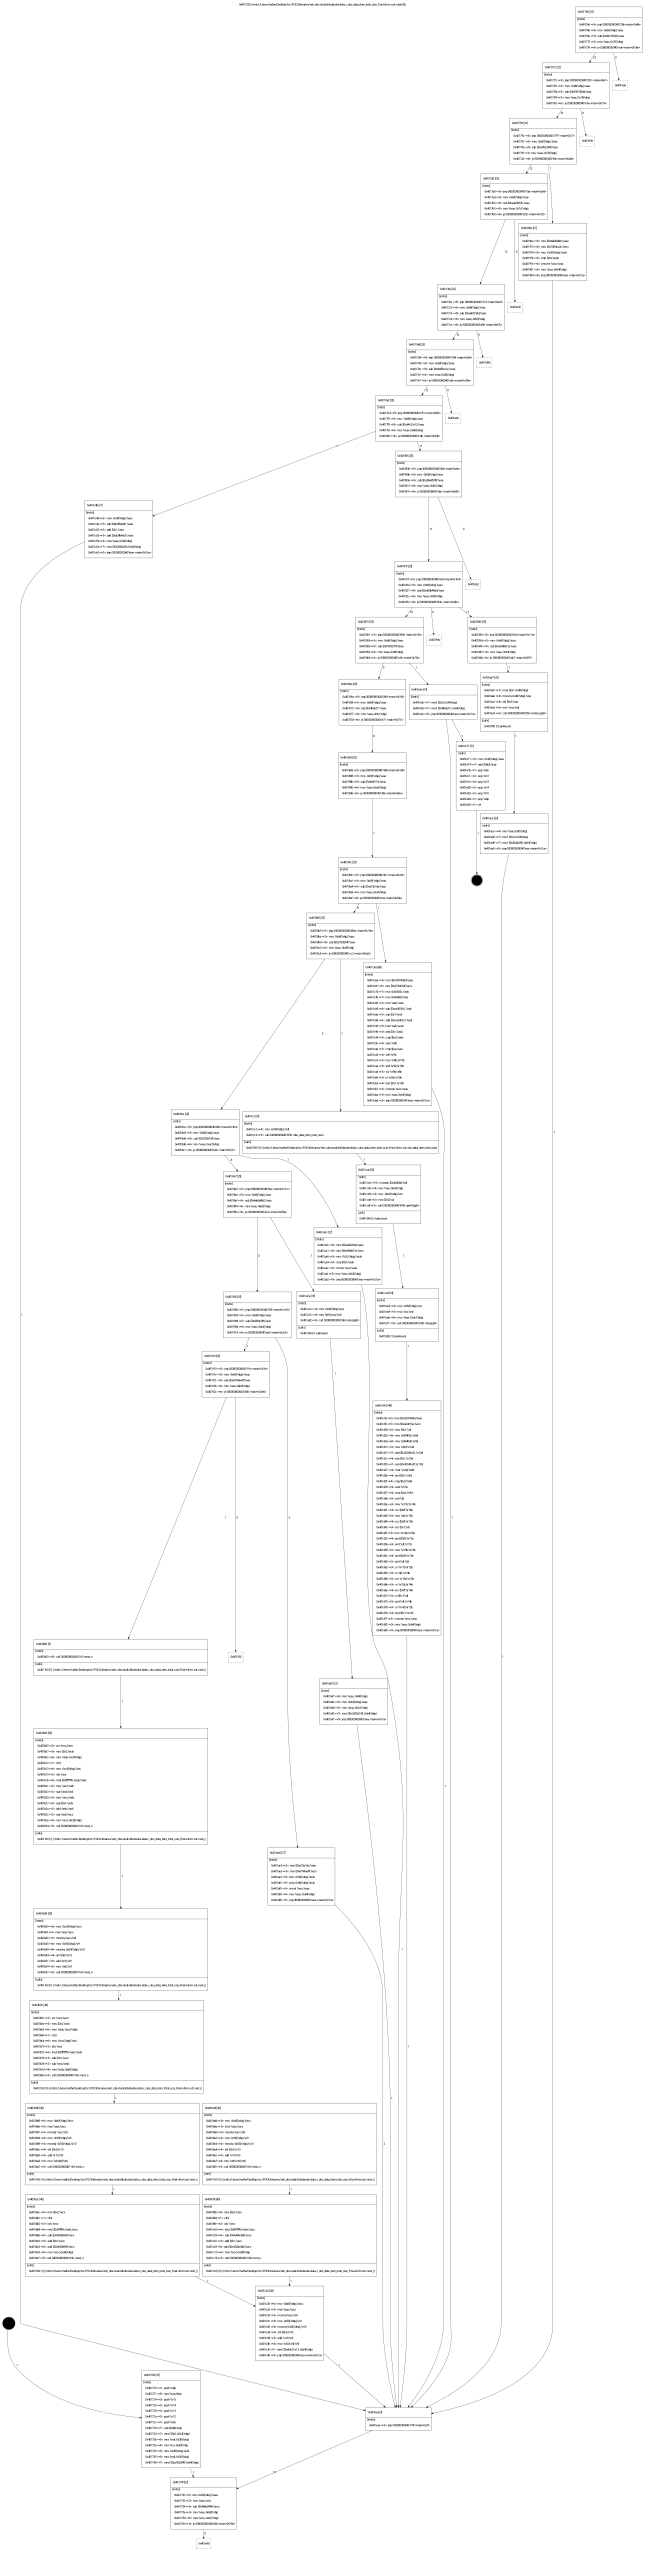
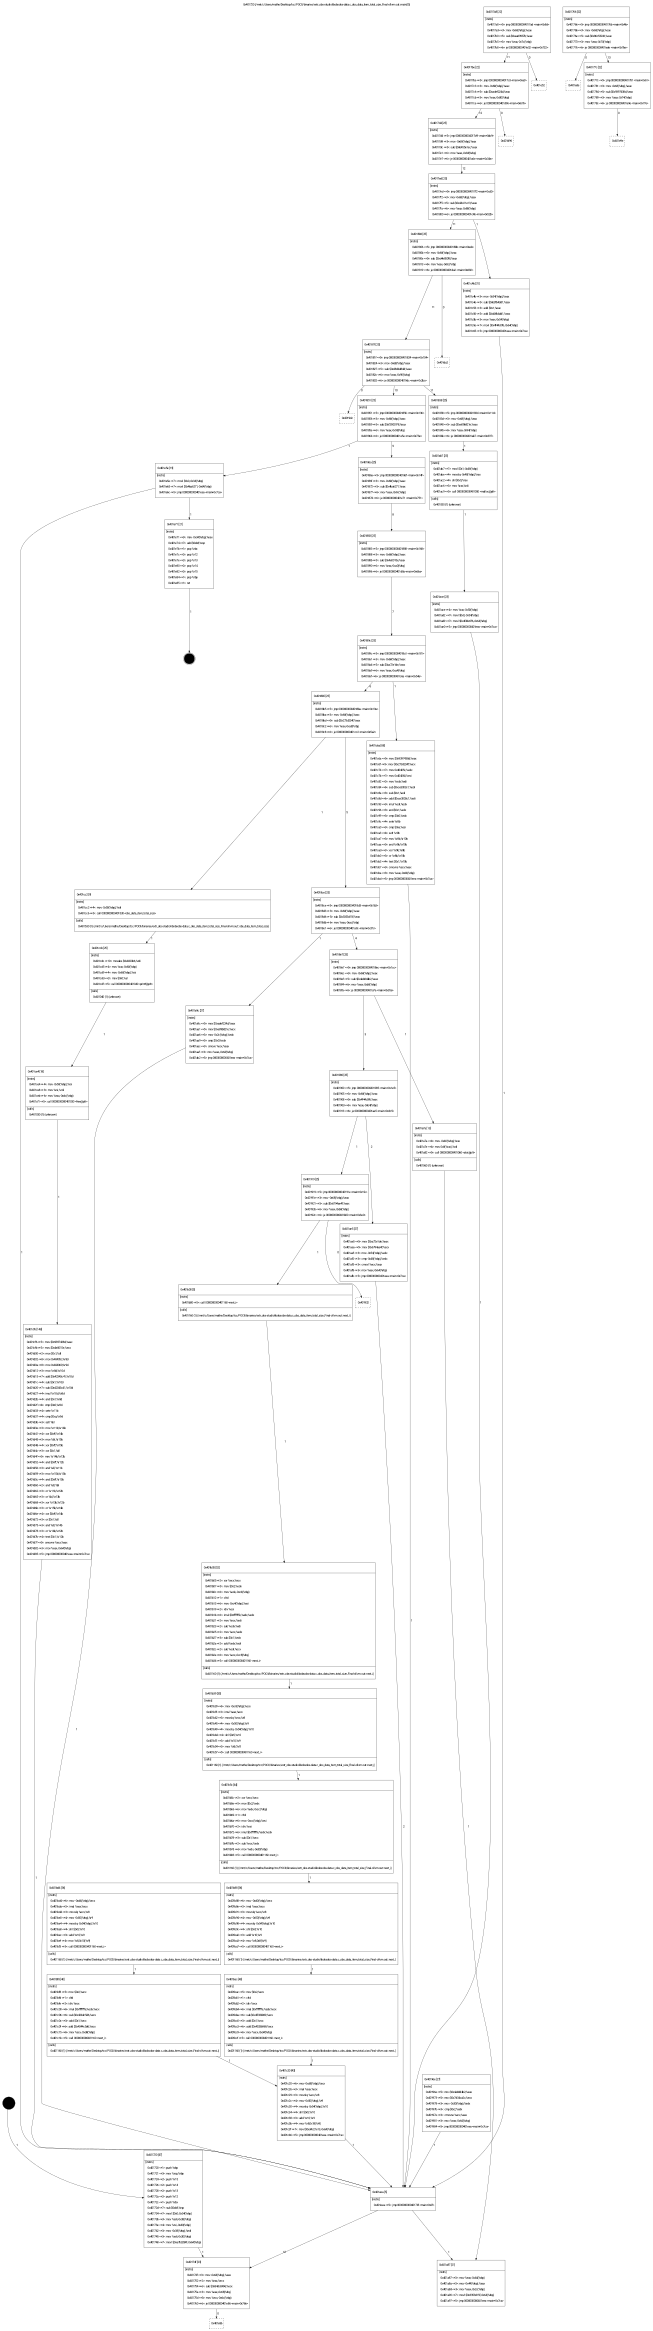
(543, 141) -> none
(453, 418) -> none
(389, 2064) -> (432, 2235)
